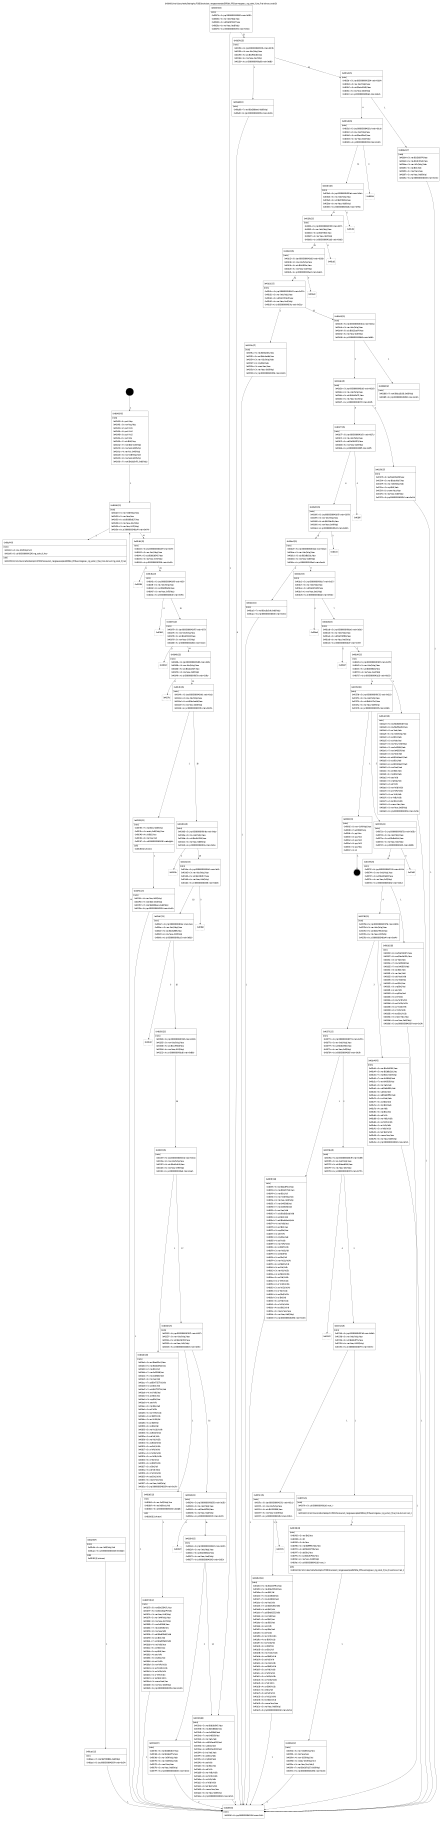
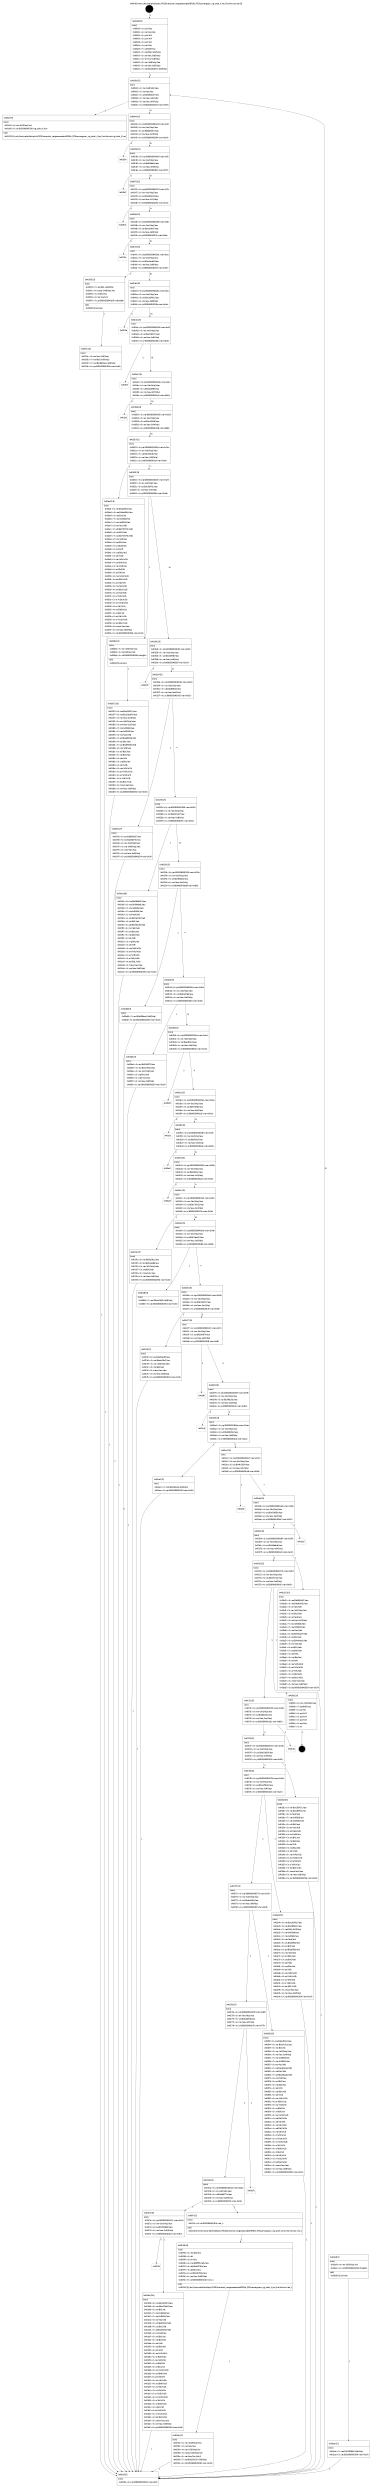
(209, 1639) -> (174, 747)
